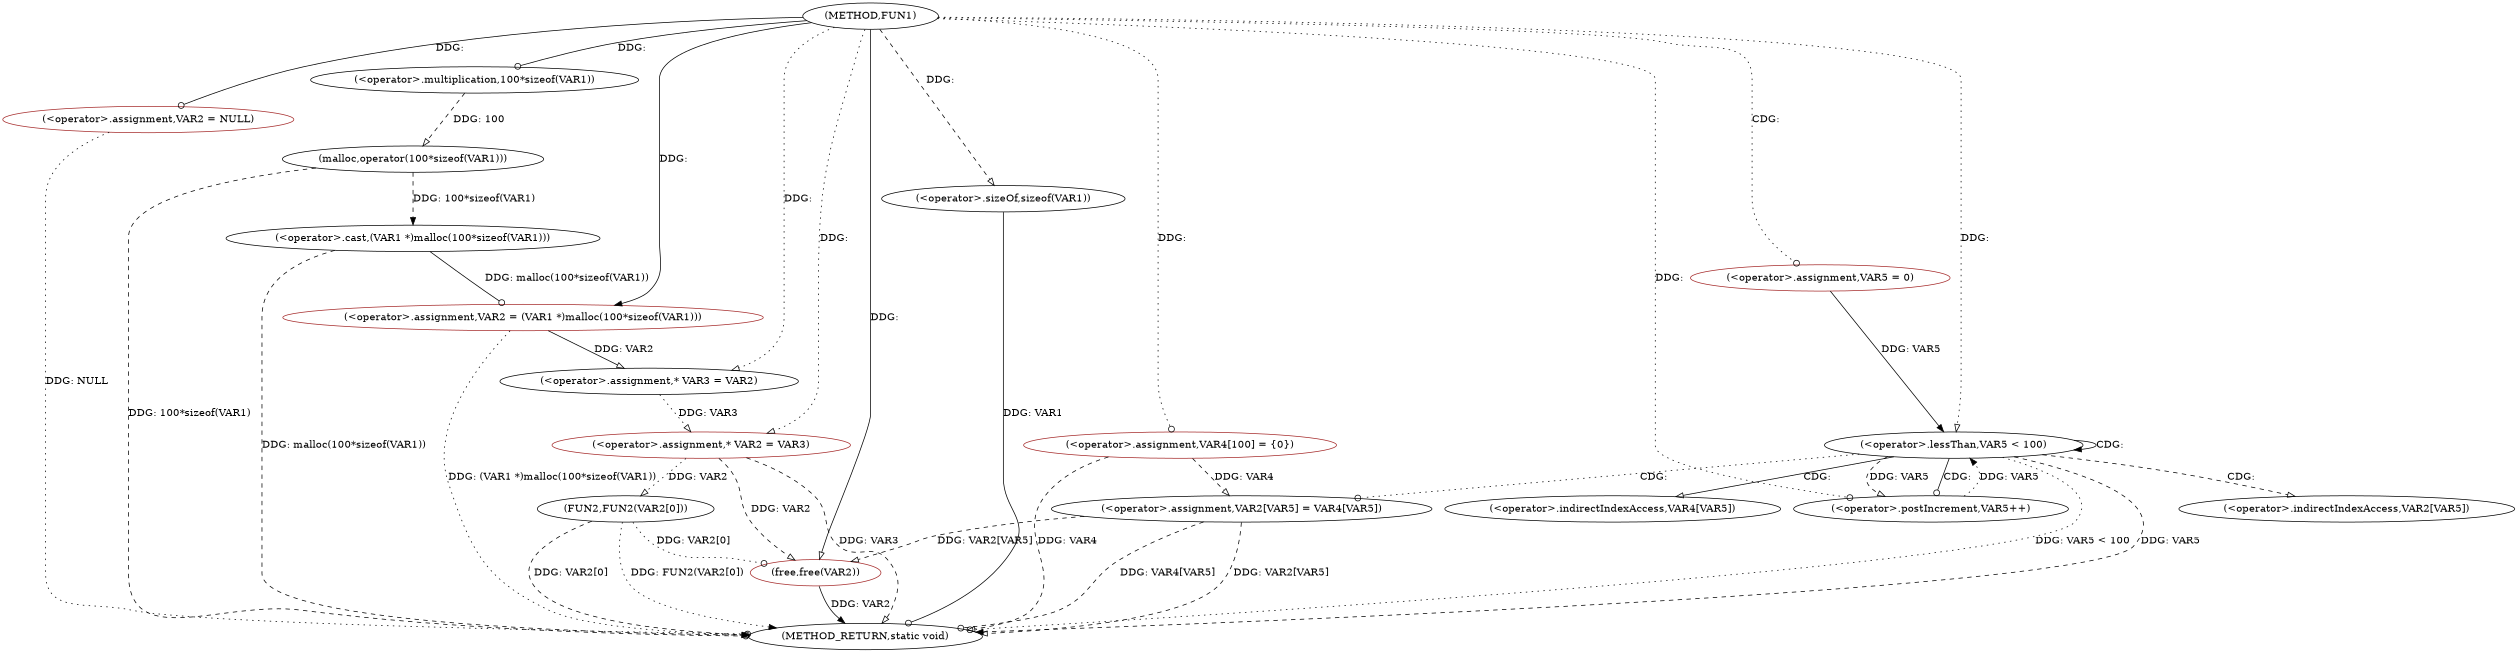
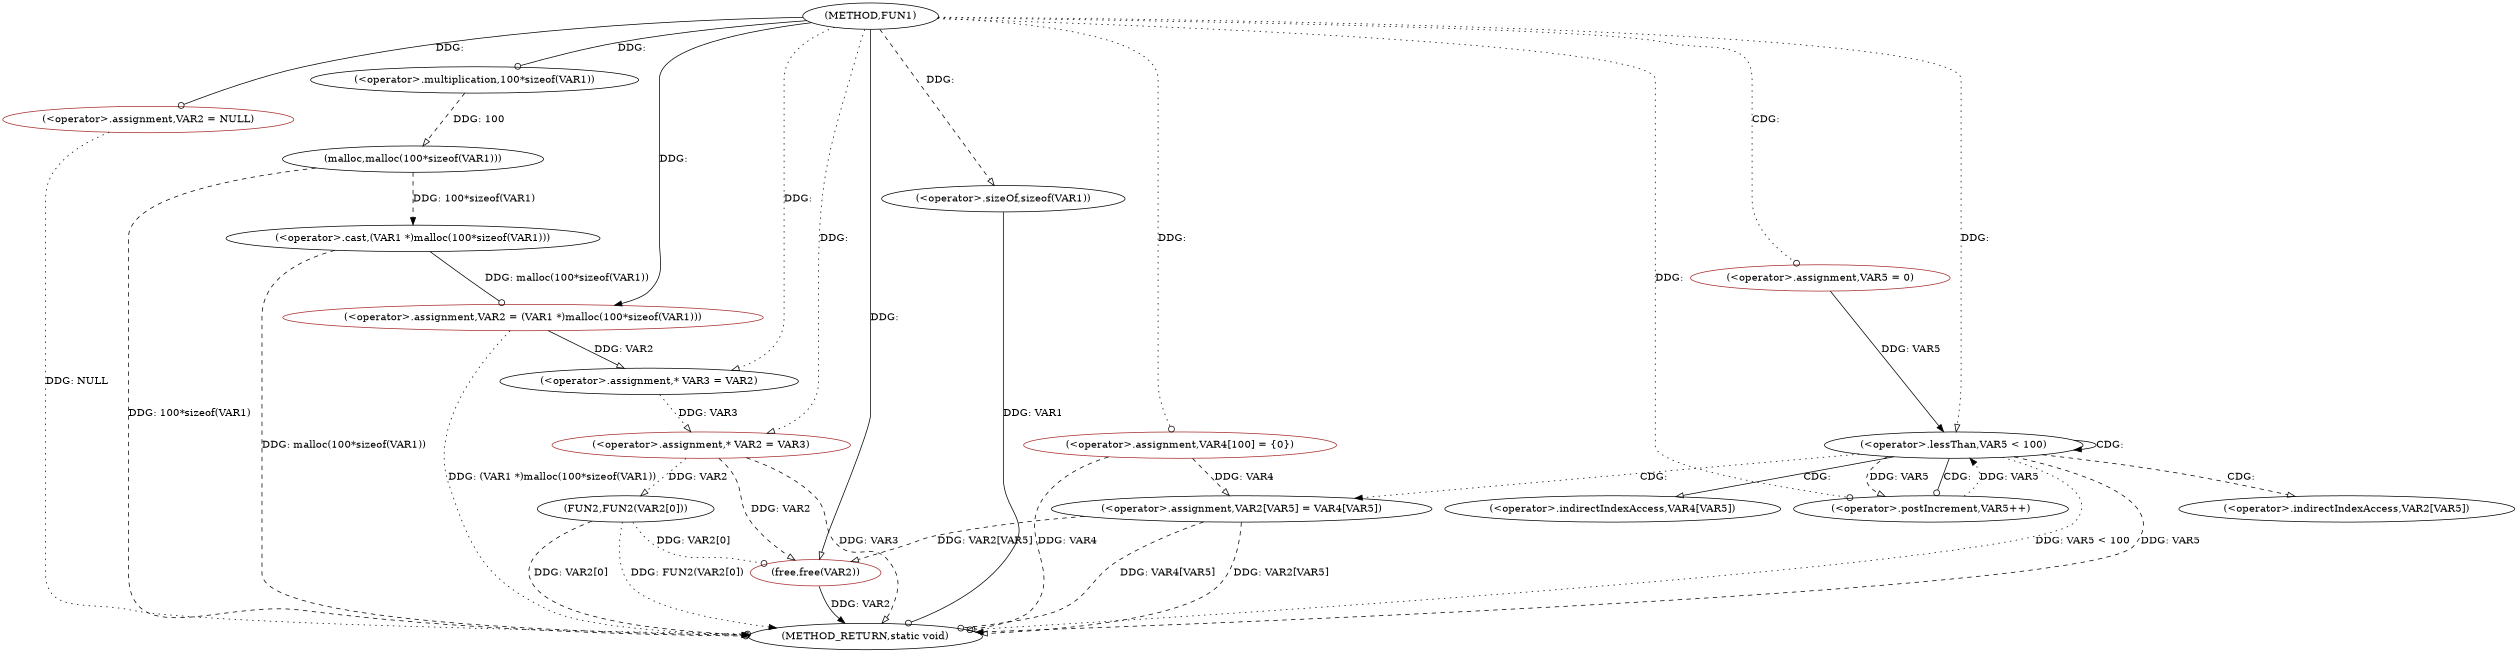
(413, 159) -> (413, 159)
(1611, 476) -> (1611, 476)
